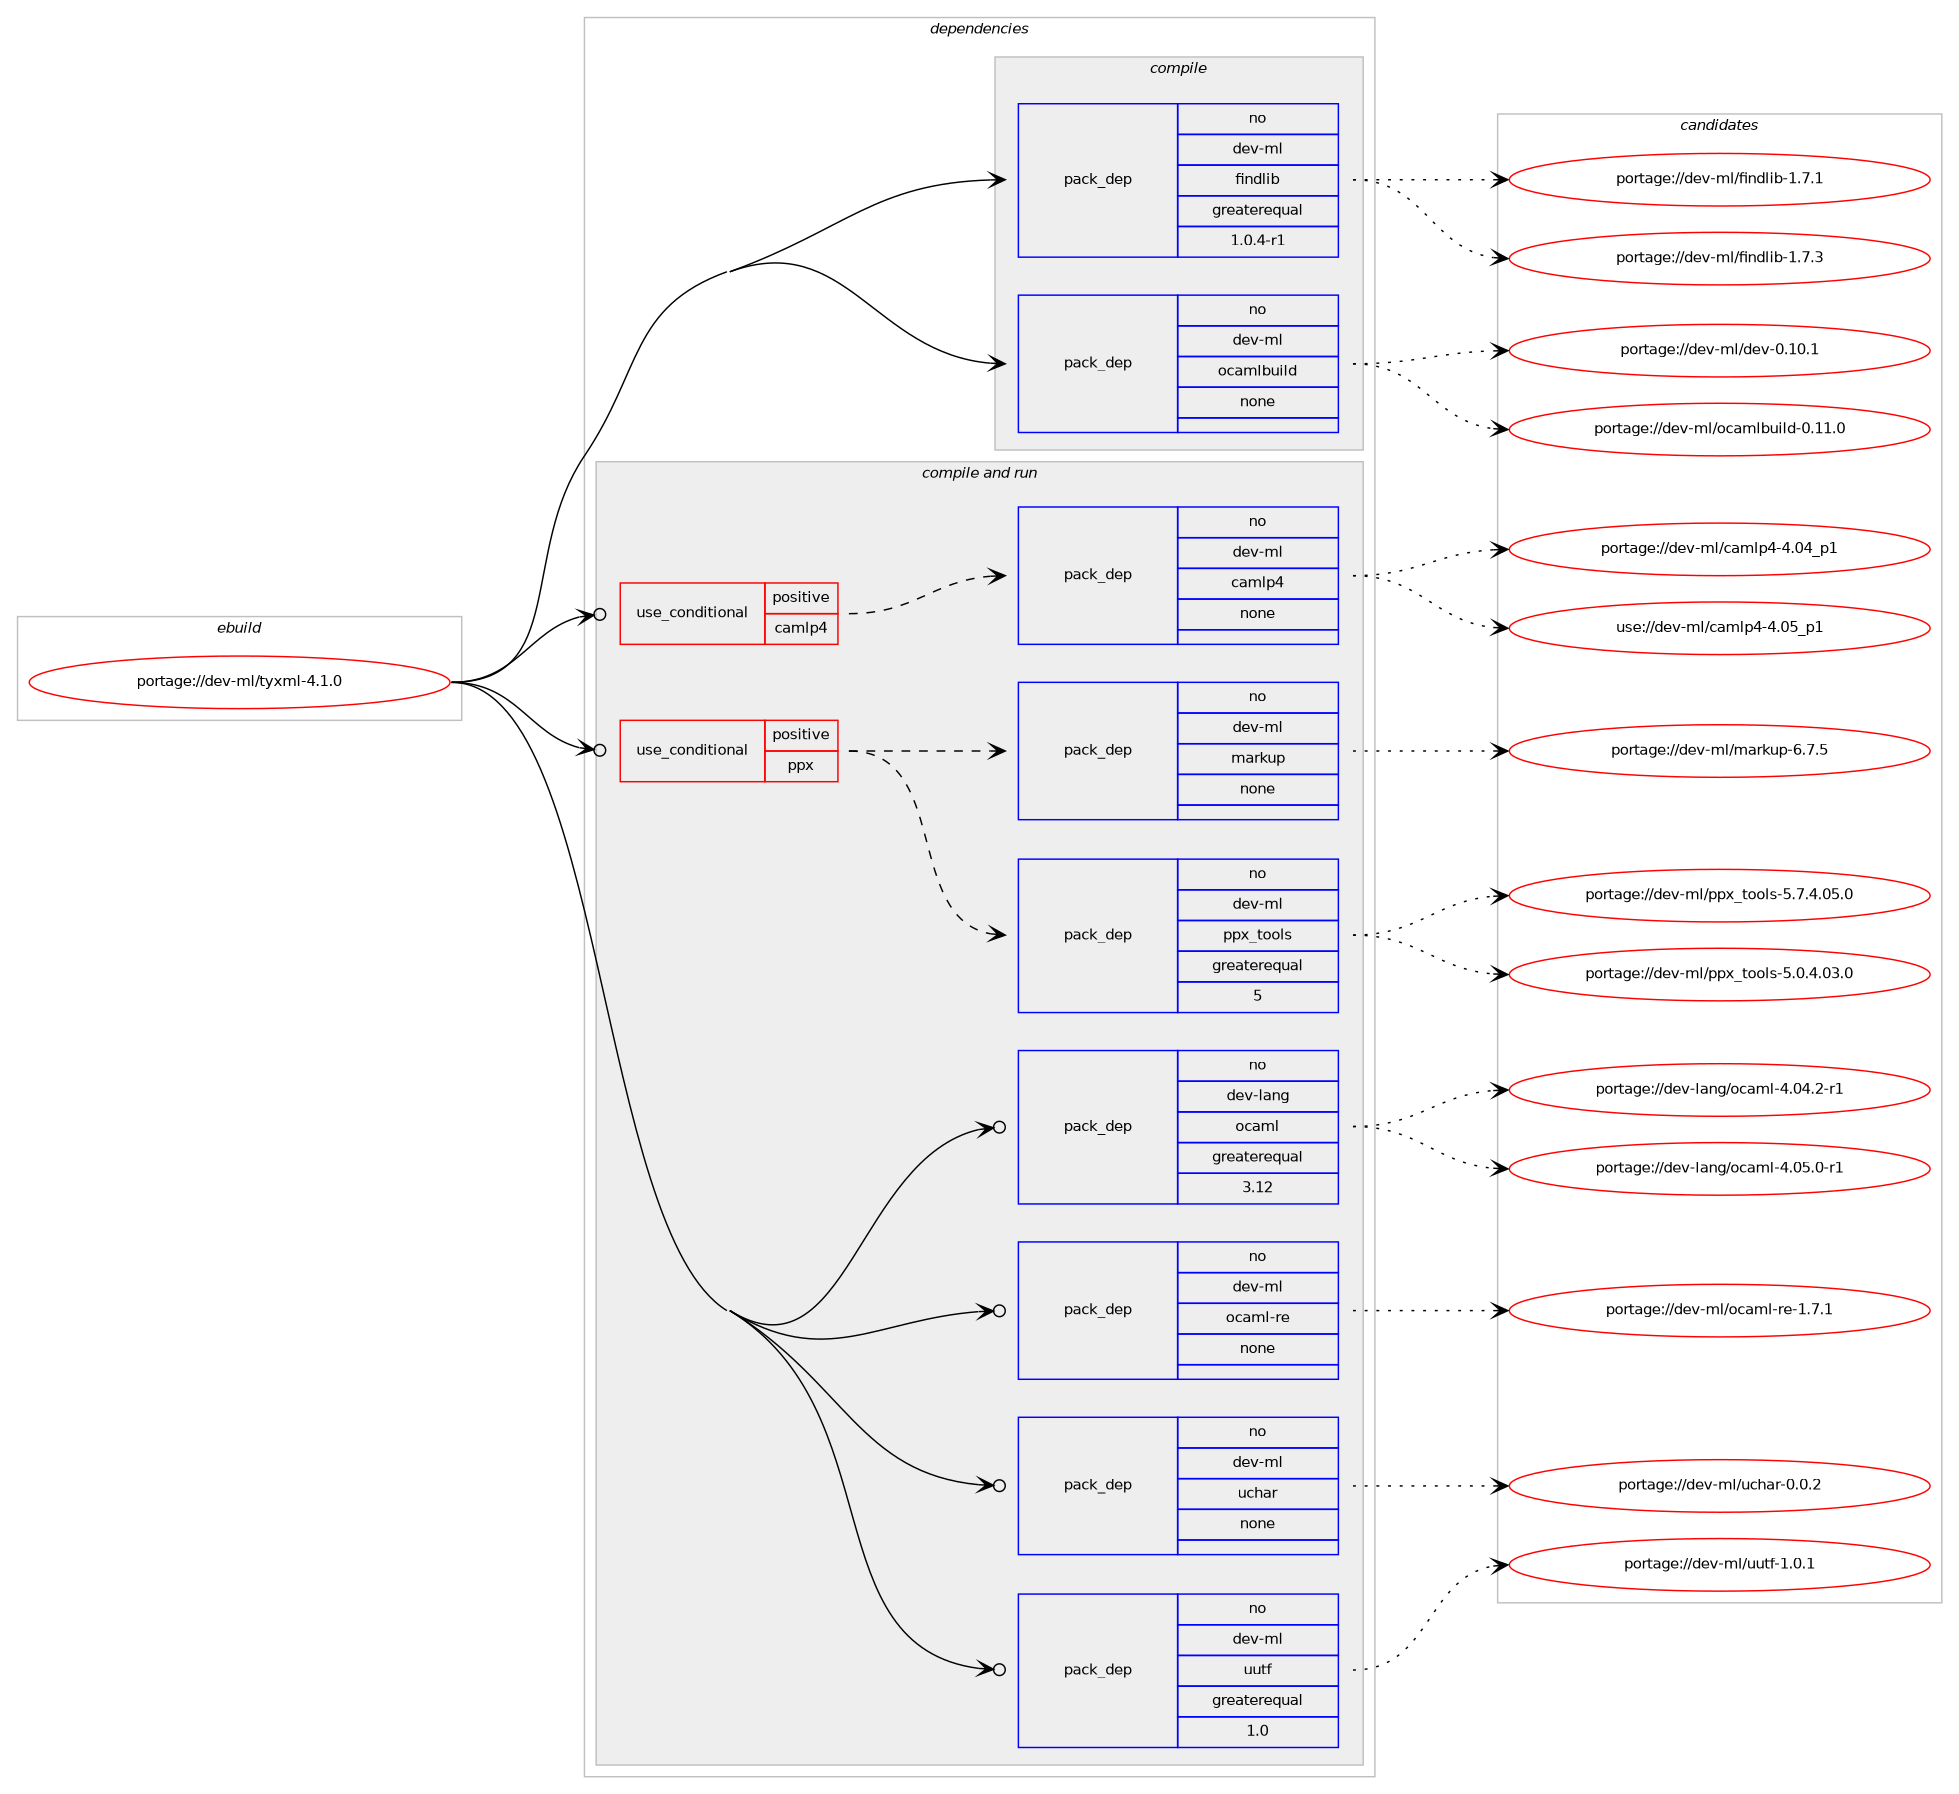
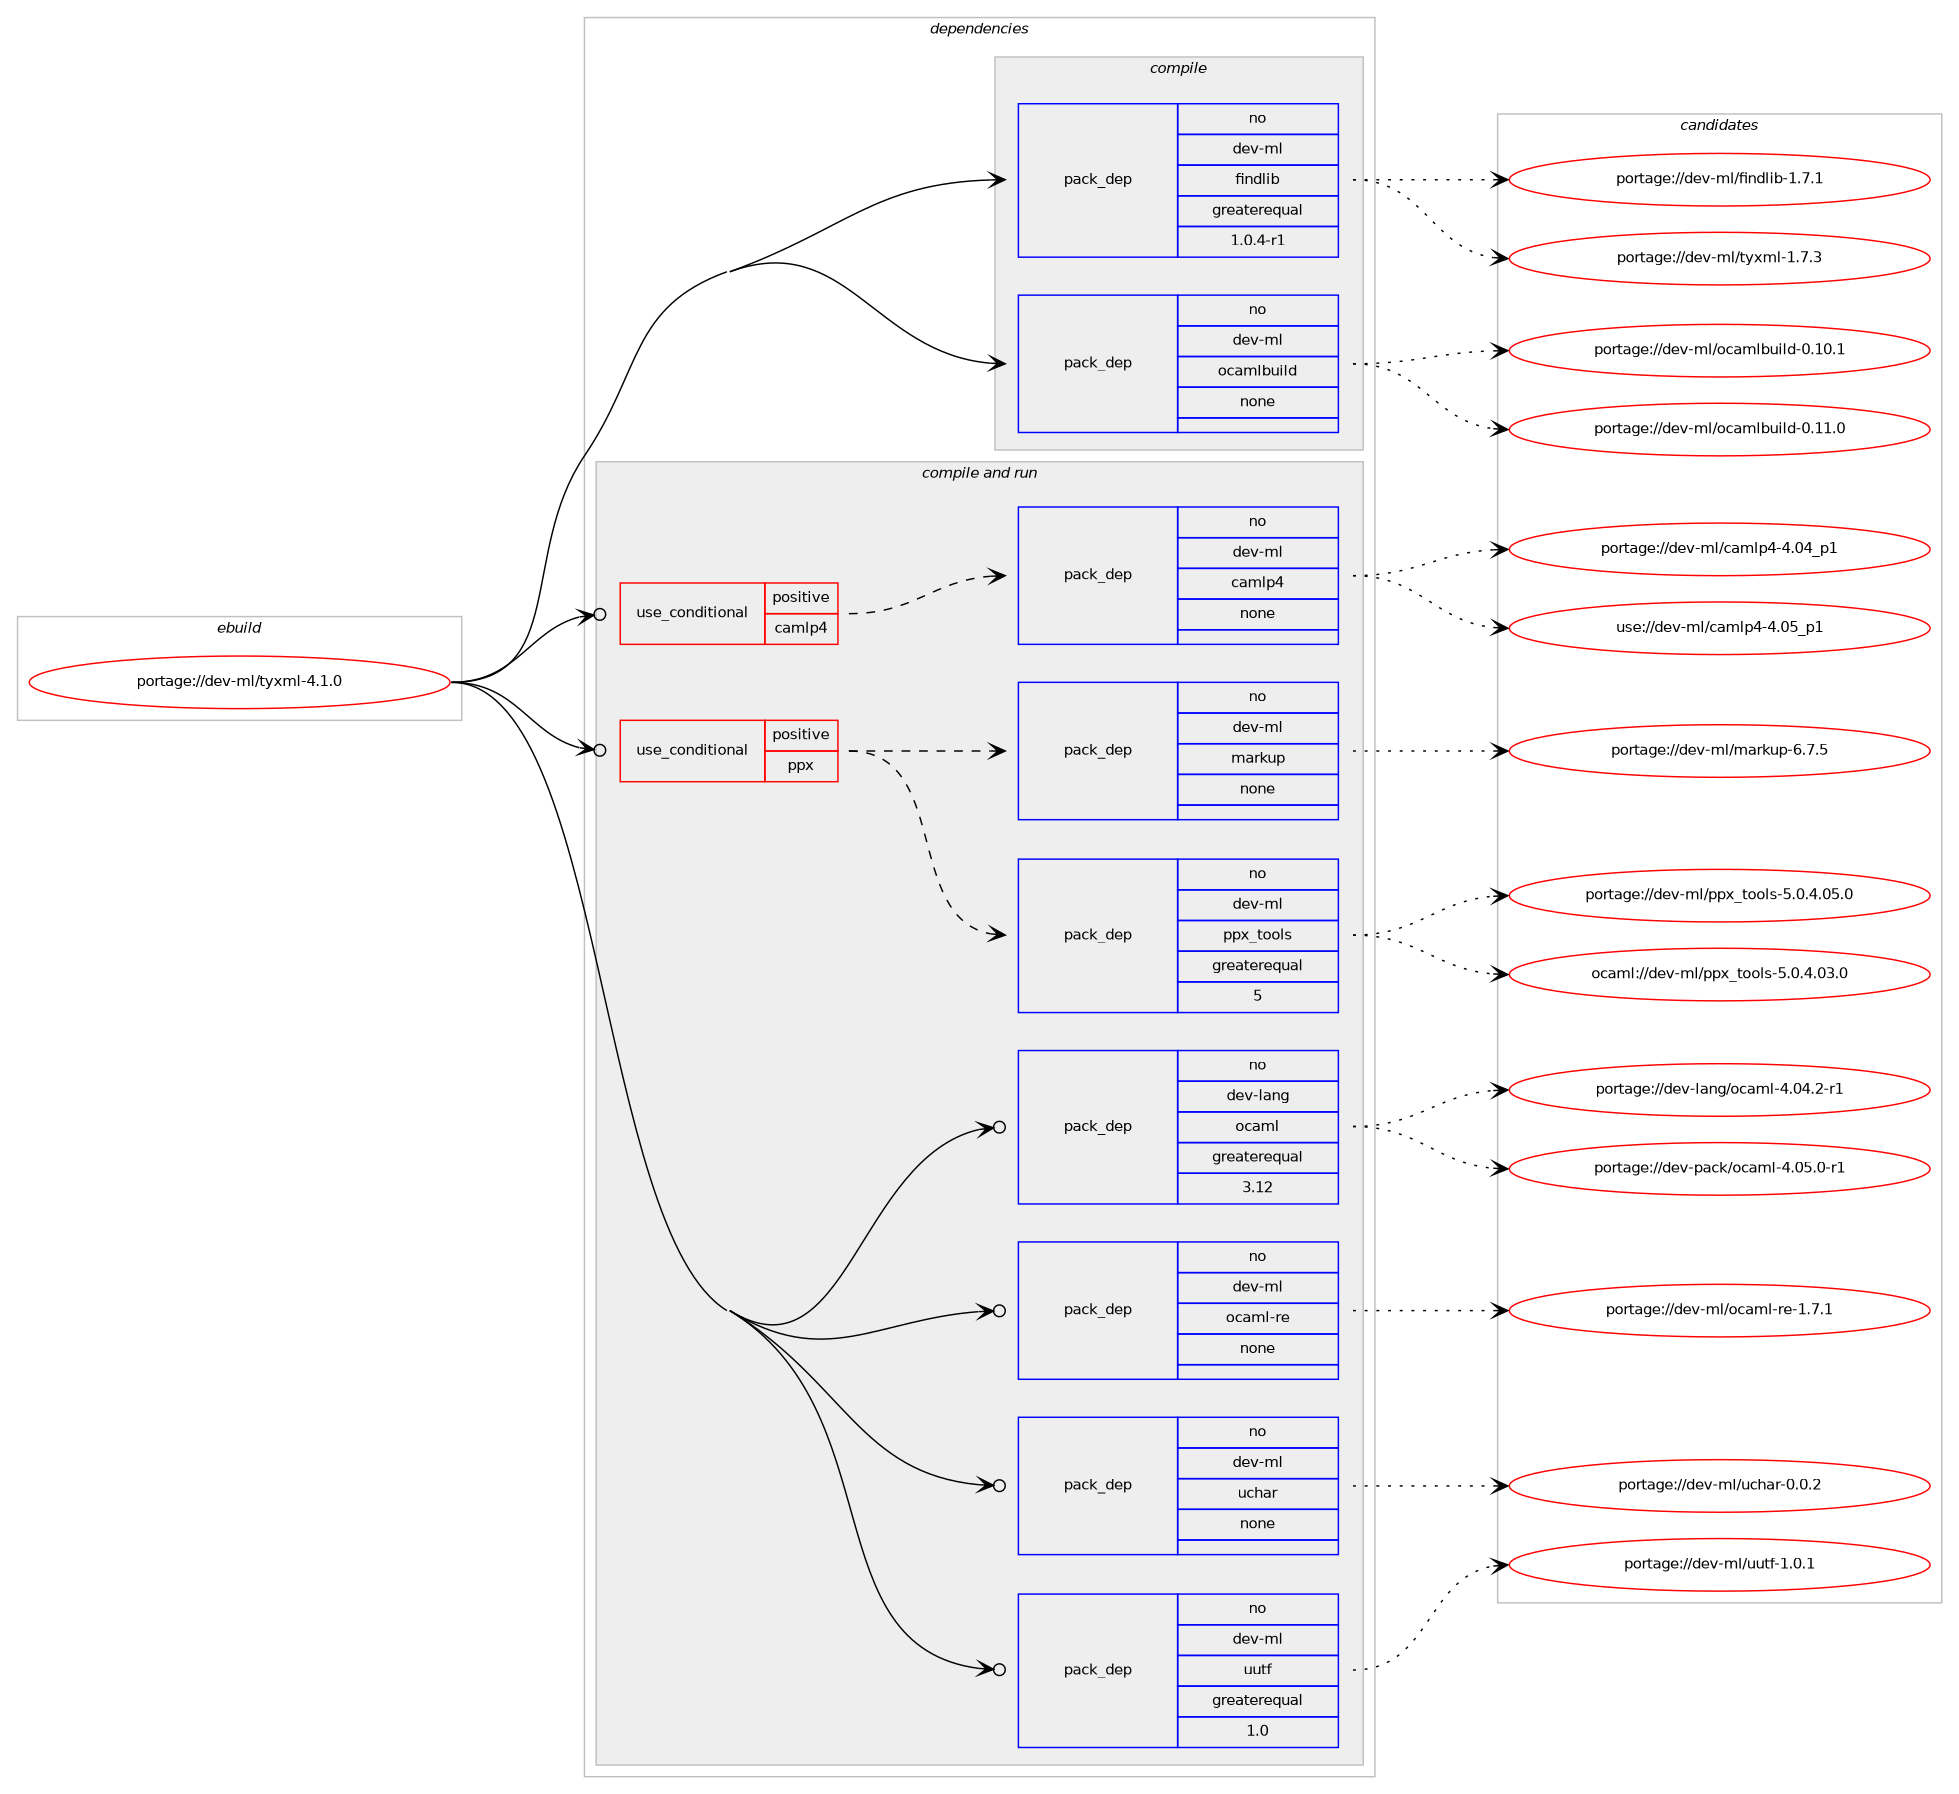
(1720, 259) -> (1720, 259)
(1720, 351) -> (1720, 351)
(1720, 896) -> (1720, 896)
(1720, 975) -> (1720, 975)
(1720, 1169) -> (1720, 1169)
